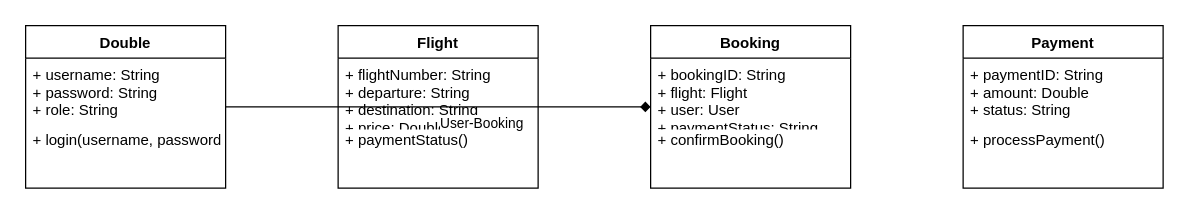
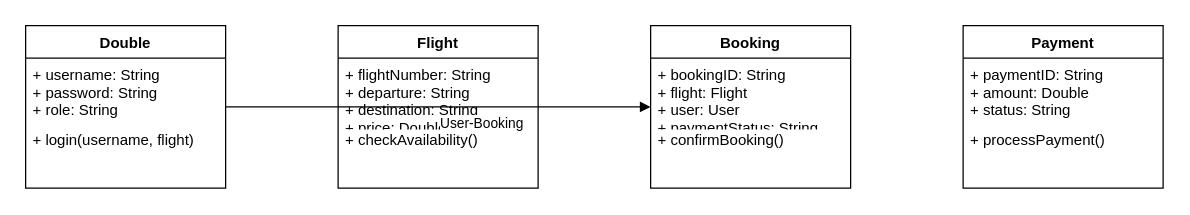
(639, 107) -> (639, 107)
(136, 140) -> (124, 140)
(414, 140) -> (422, 140)
